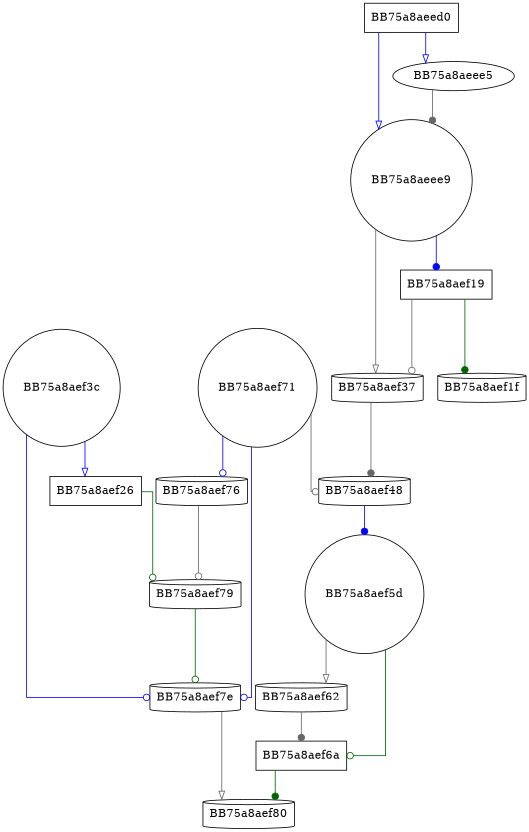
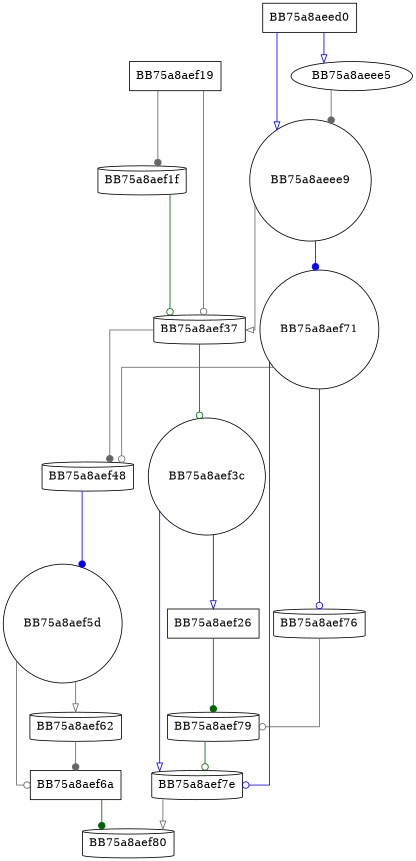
(436, 250) -> (315, 252)
none -> (170, 252)
(465, 333) -> (158, 125)
none -> (200, 378)
(153, 527) -> (213, 672)
(27, 625) -> (160, 637)
(386, 719) -> (17, 727)
